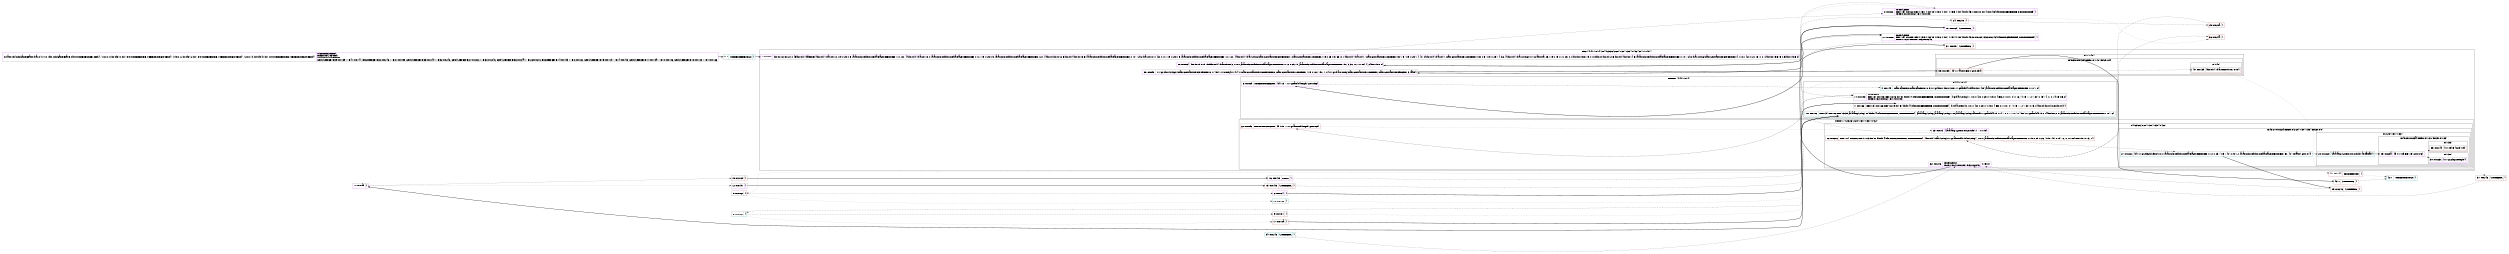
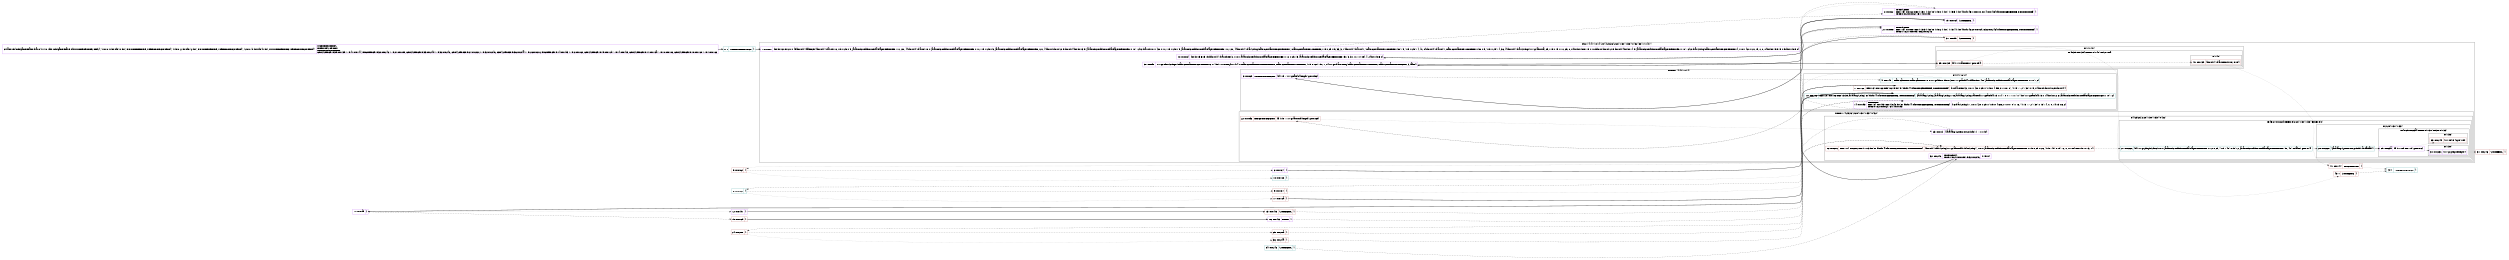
(2129, 53) -> (1656, 242)
(1967, 71) -> (1967, 63)
(1873, 95) -> (1873, 102)
(2118, 152) -> (2118, 152)
(2346, 189) -> none
(2229, 196) -> none
